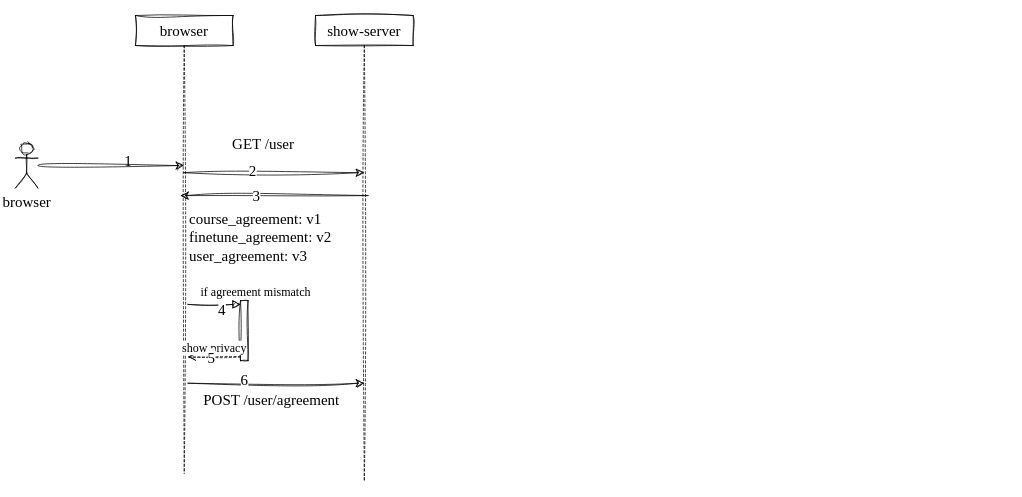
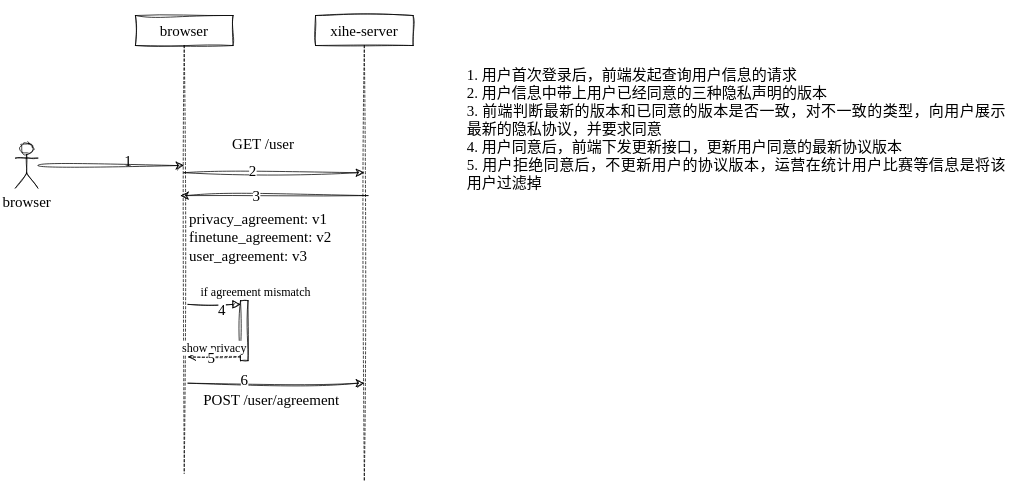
(364, 30) -> (364, 30)
none -> (735, 128)
(276, 237) -> (276, 237)
